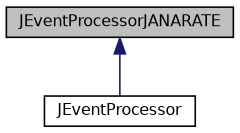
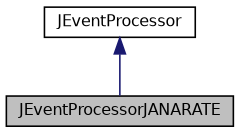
(120, 75) -> (120, 75)
